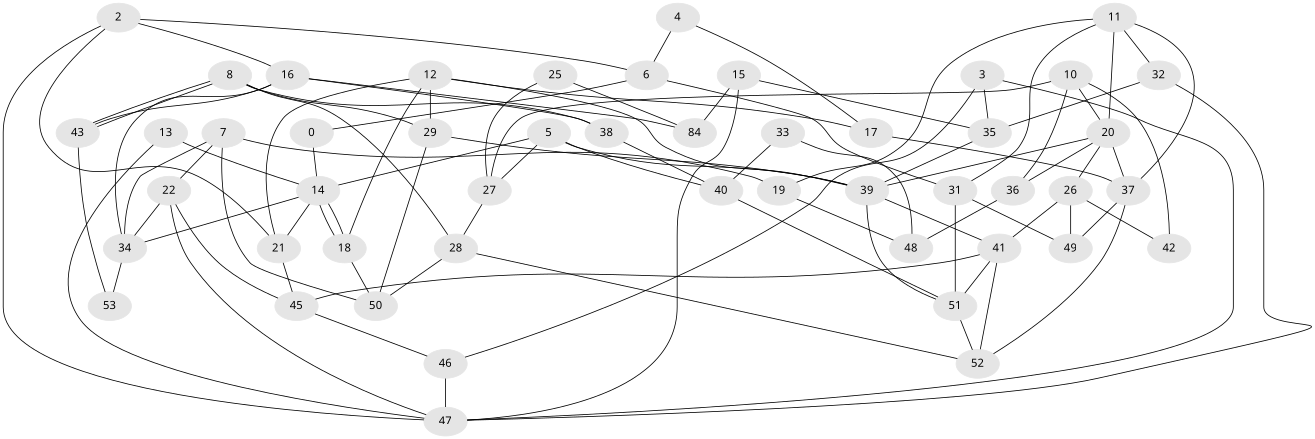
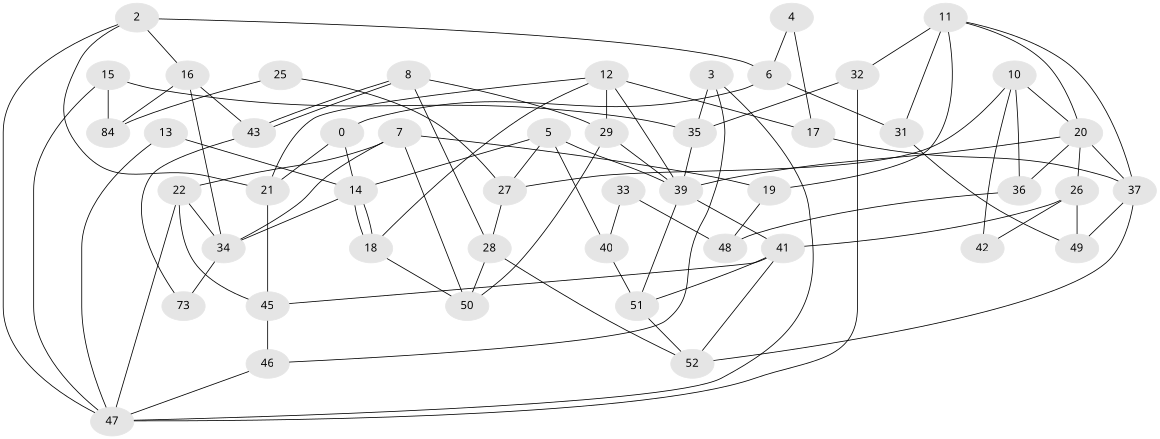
(607, 133) -> none
(299, 220) -> (310, 158)
(955, 248) -> none
(110, 306) -> (184, 306)
